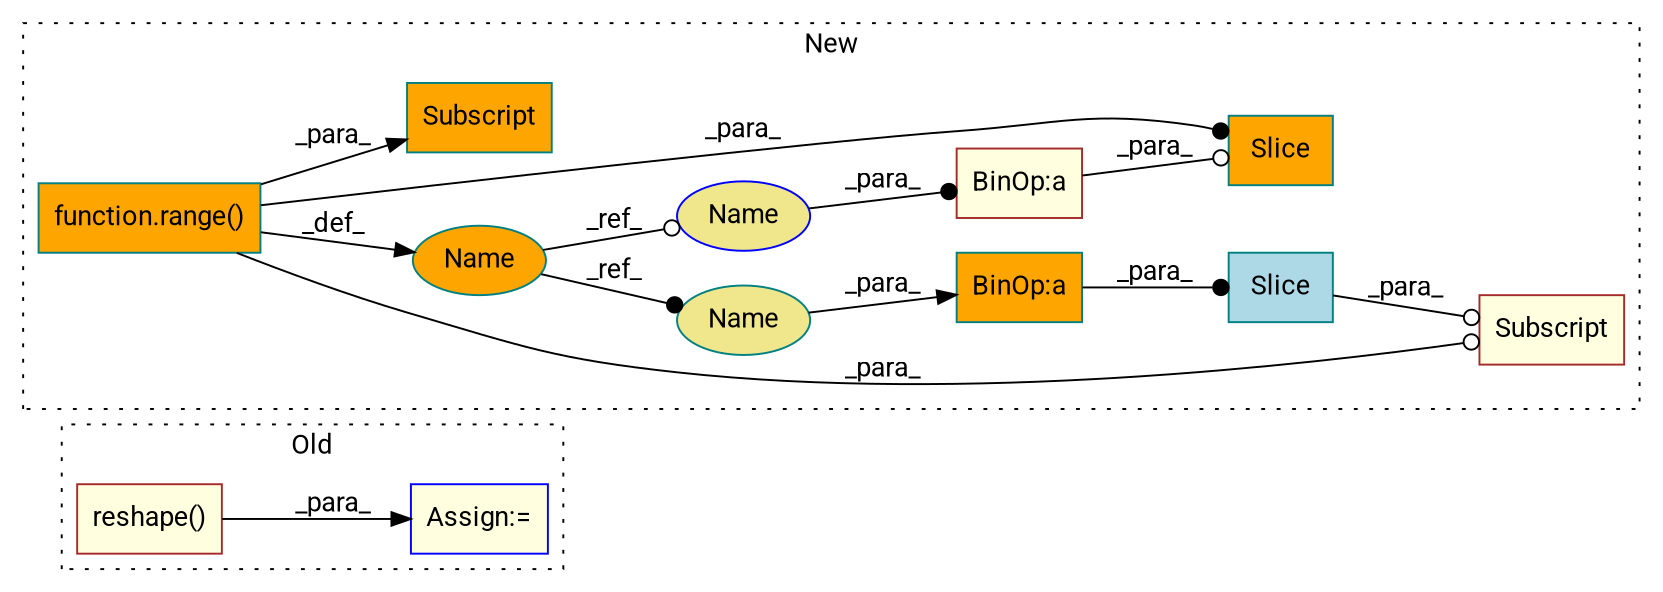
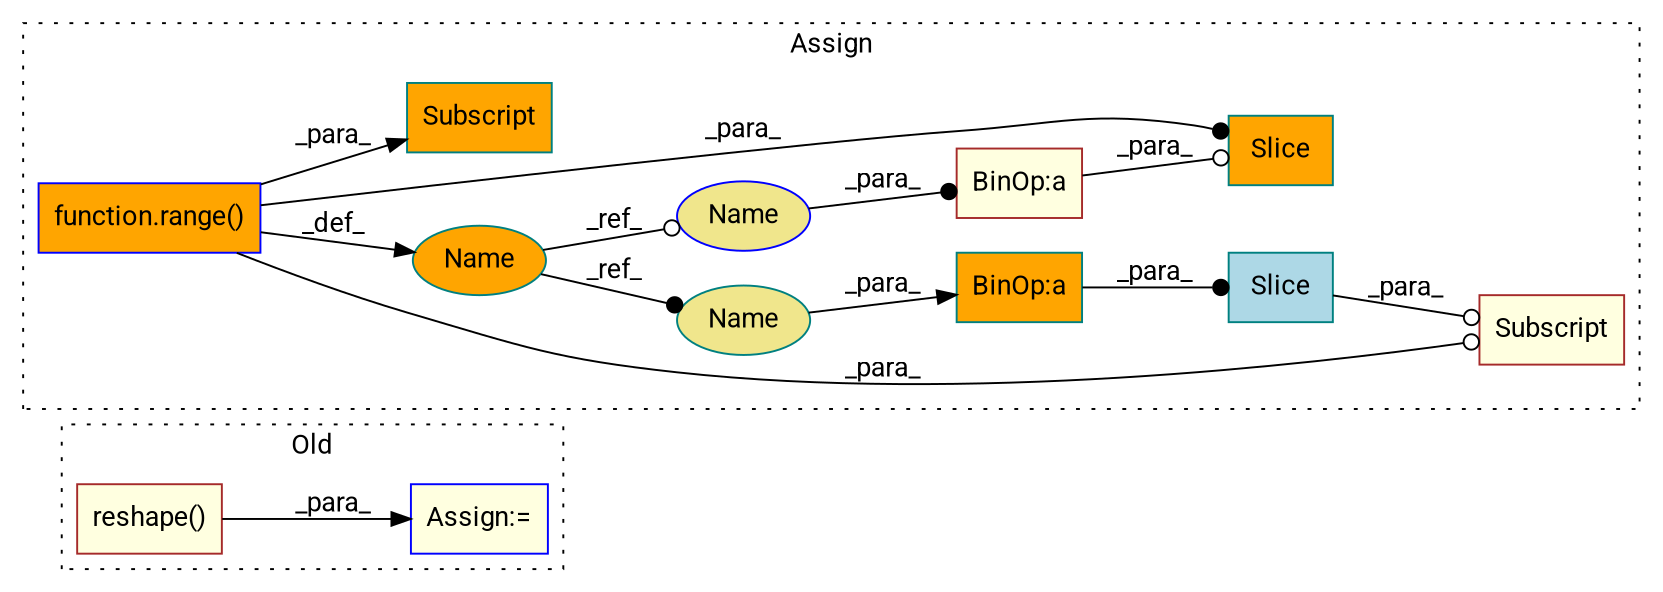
(831, 45) -> (831, 45)
(150, 218) -> (150, 218)
